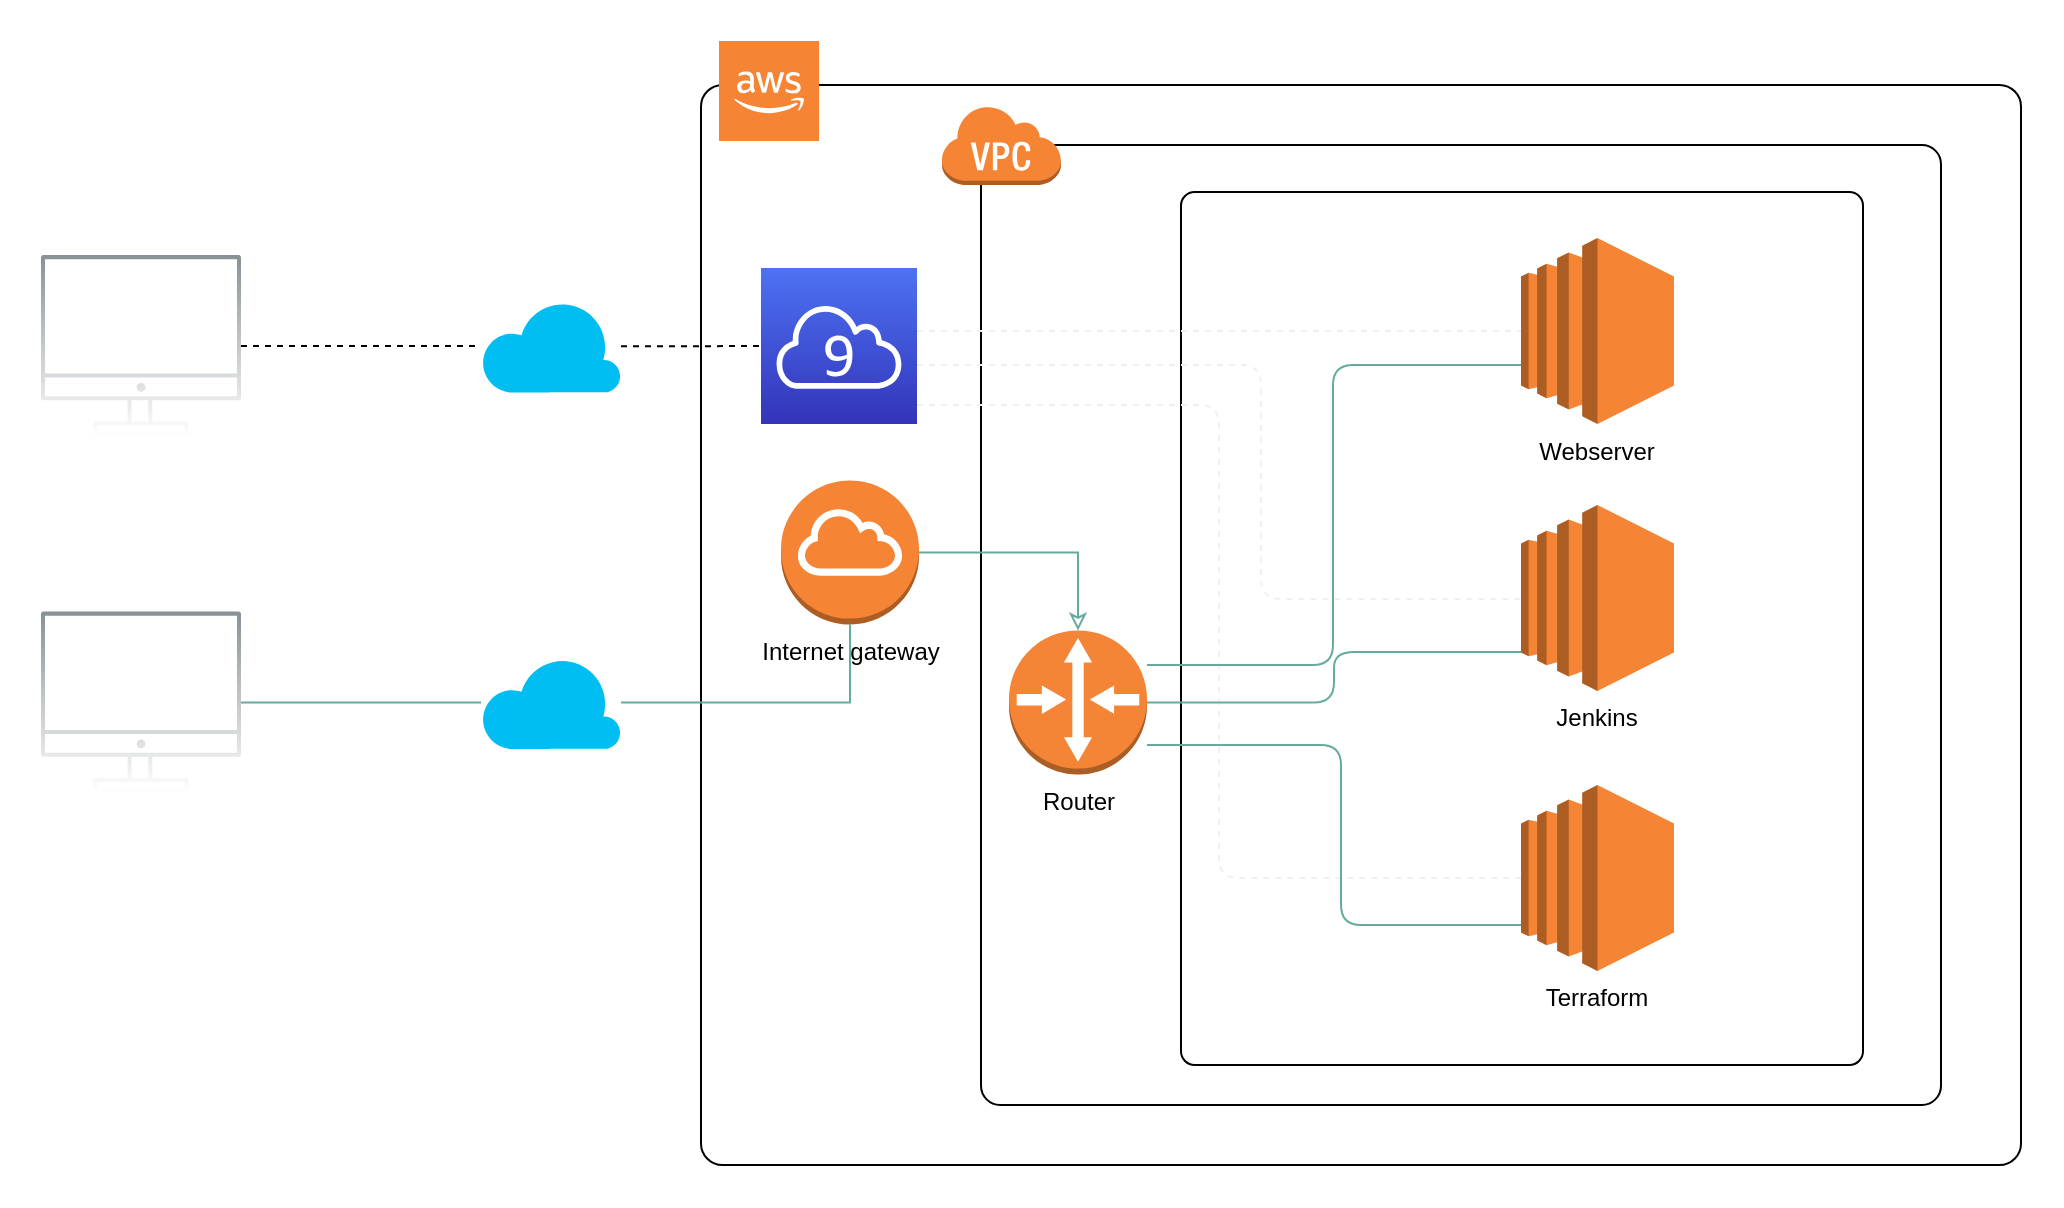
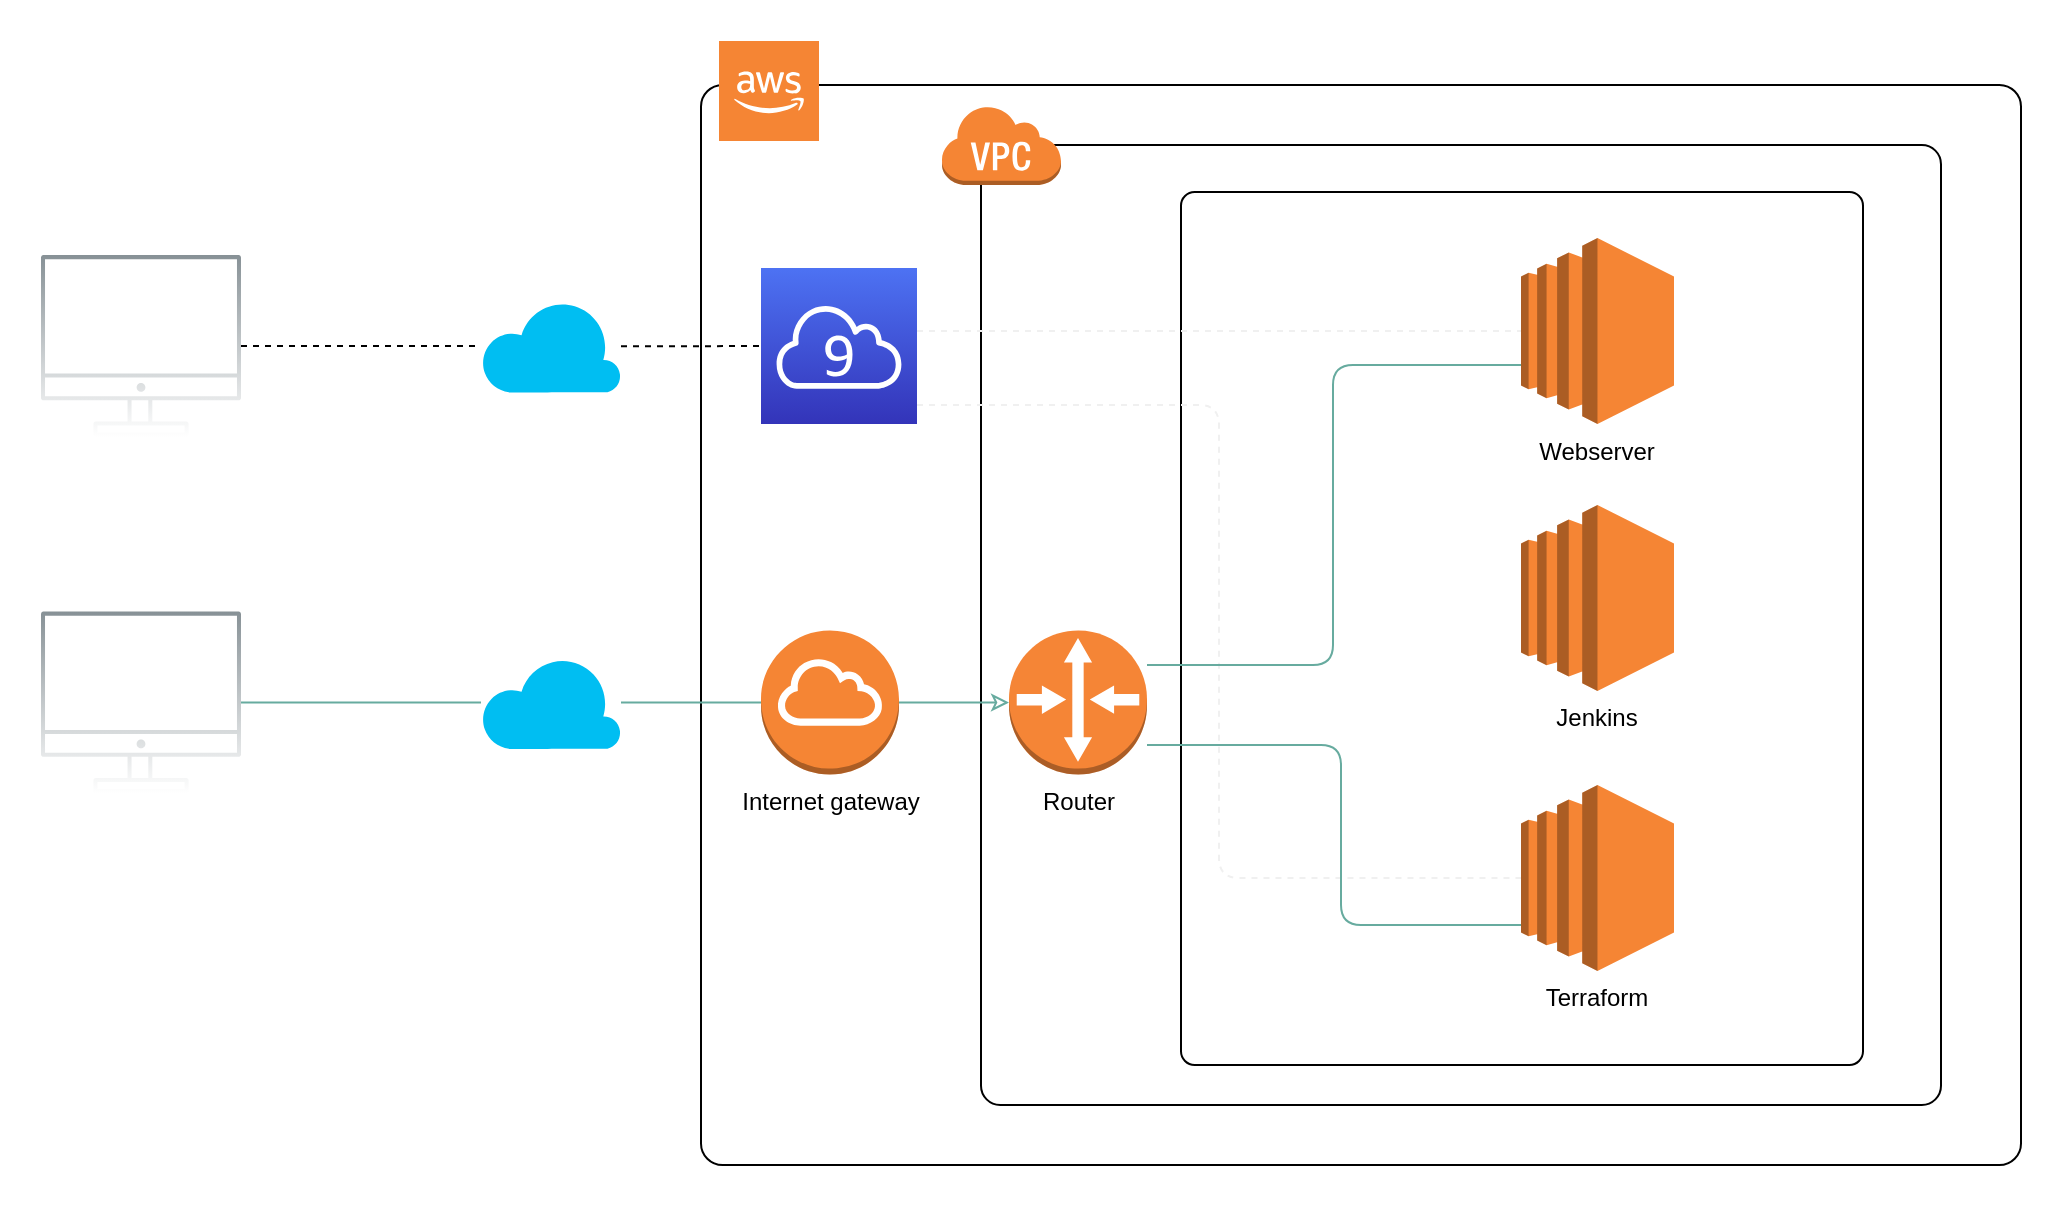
(980, 365) -> none
(850, 553) -> (830, 703)
(1334, 676) -> none
